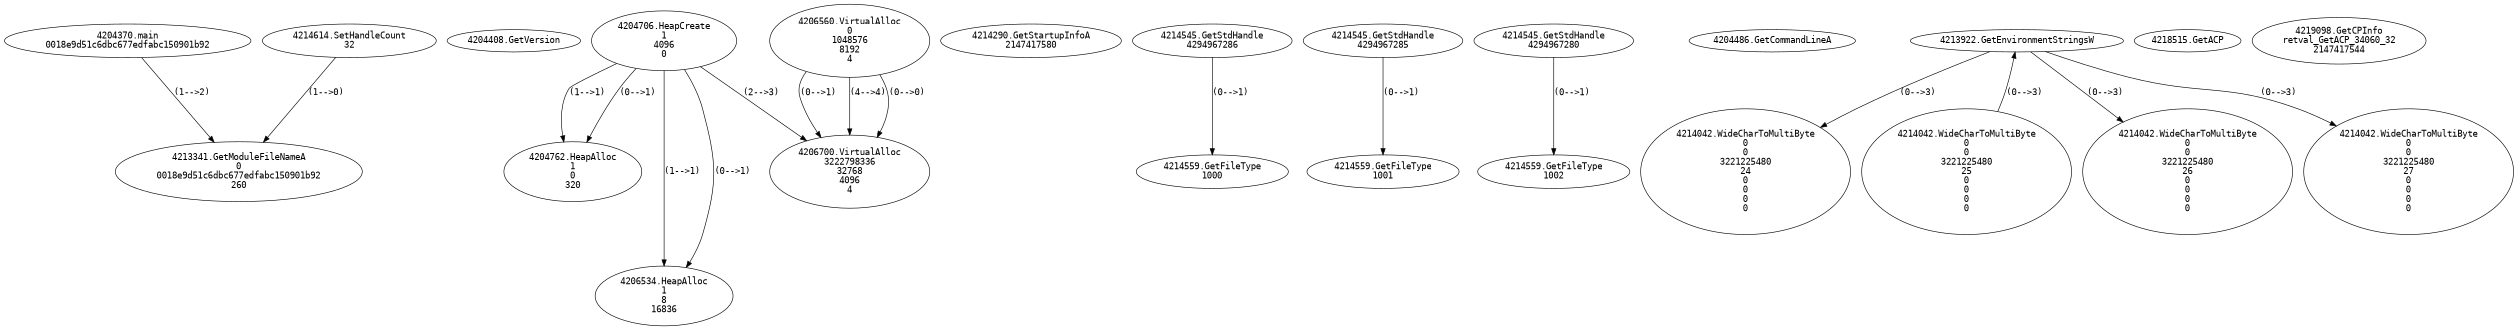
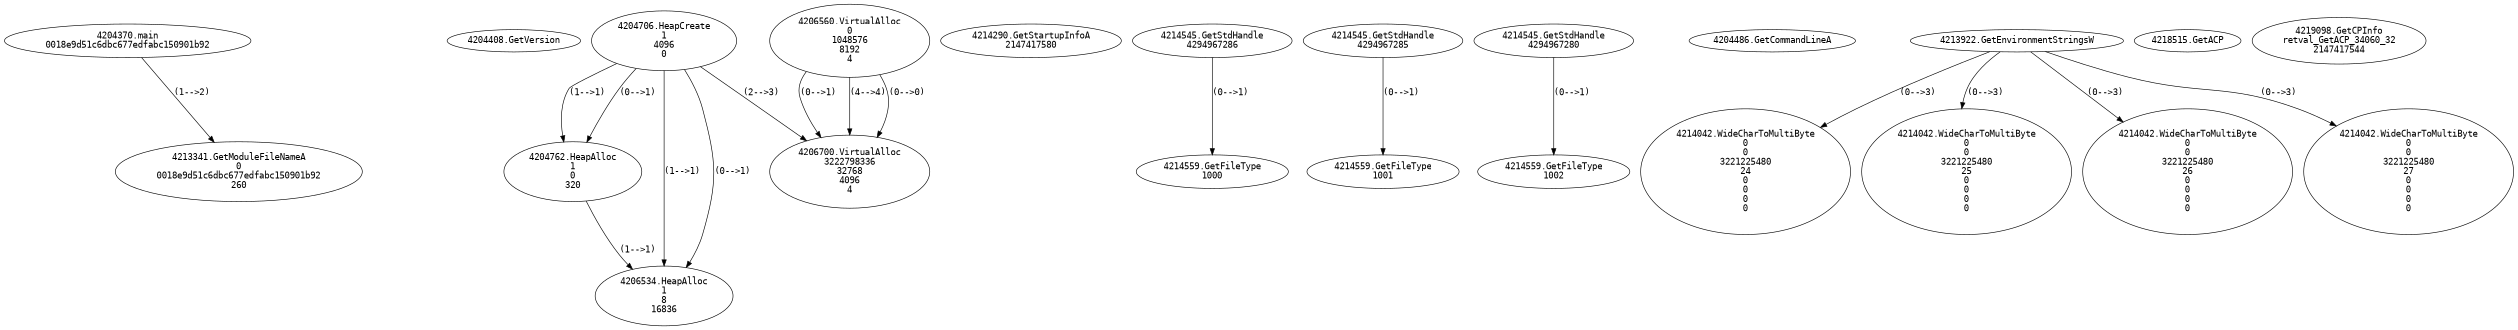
(349, 41) -> none
(2007, 85) -> (1976, 74)
none -> (605, 234)
